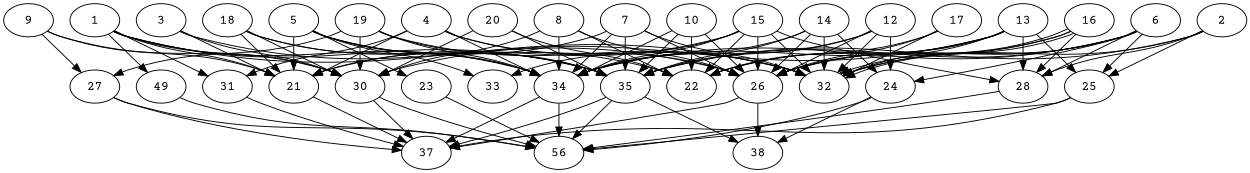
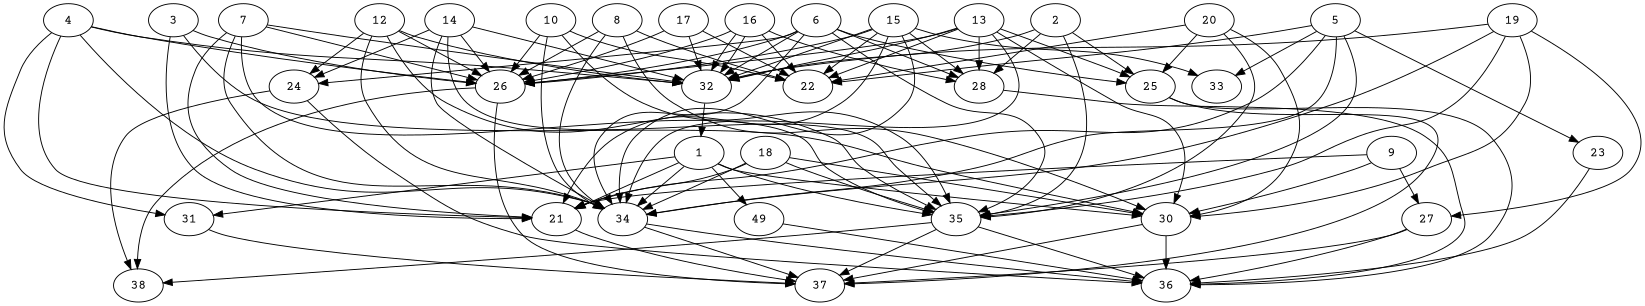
none -> (1181, 52)
(455, 54) -> (703, 115)
(559, 153) -> (1166, 285)
